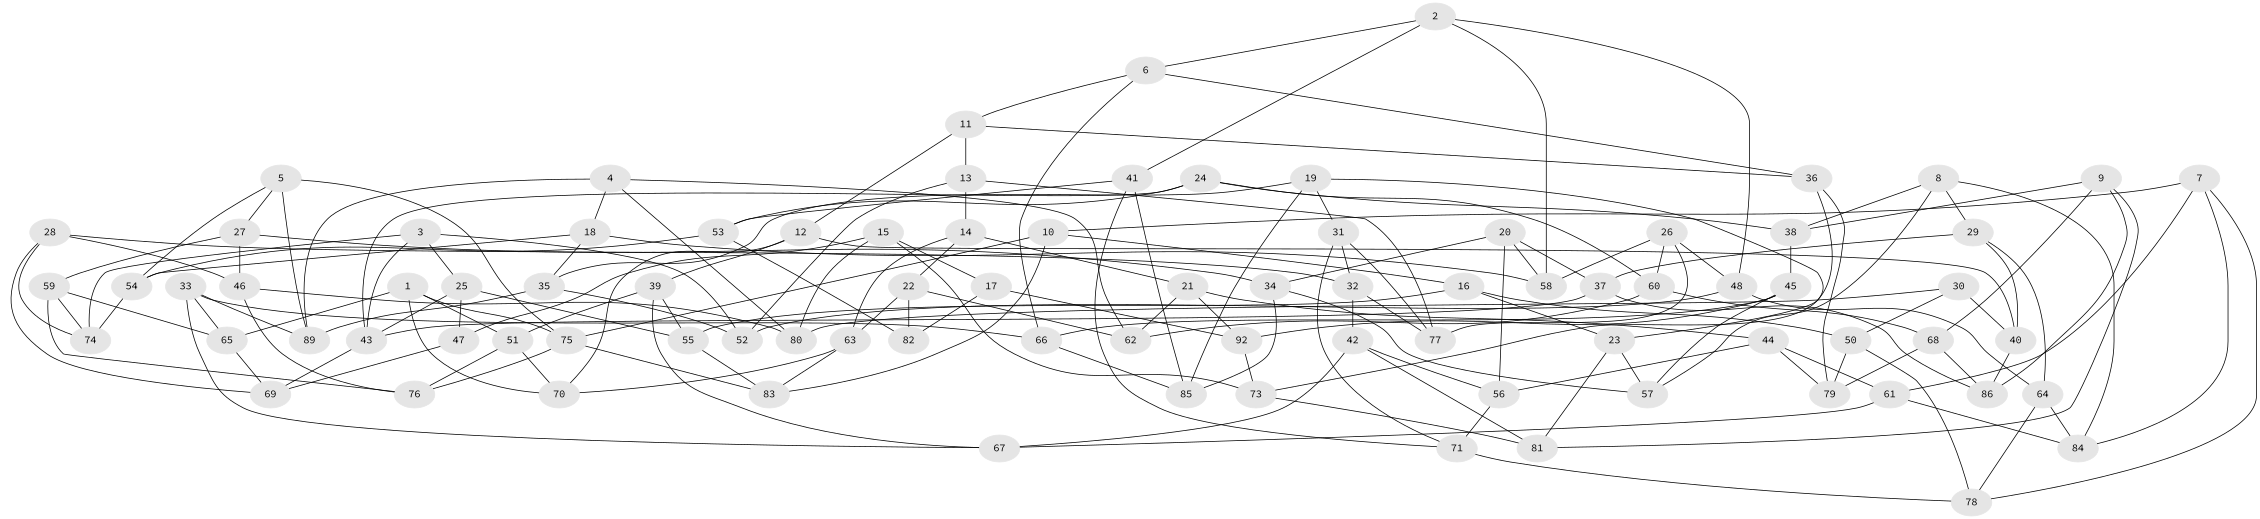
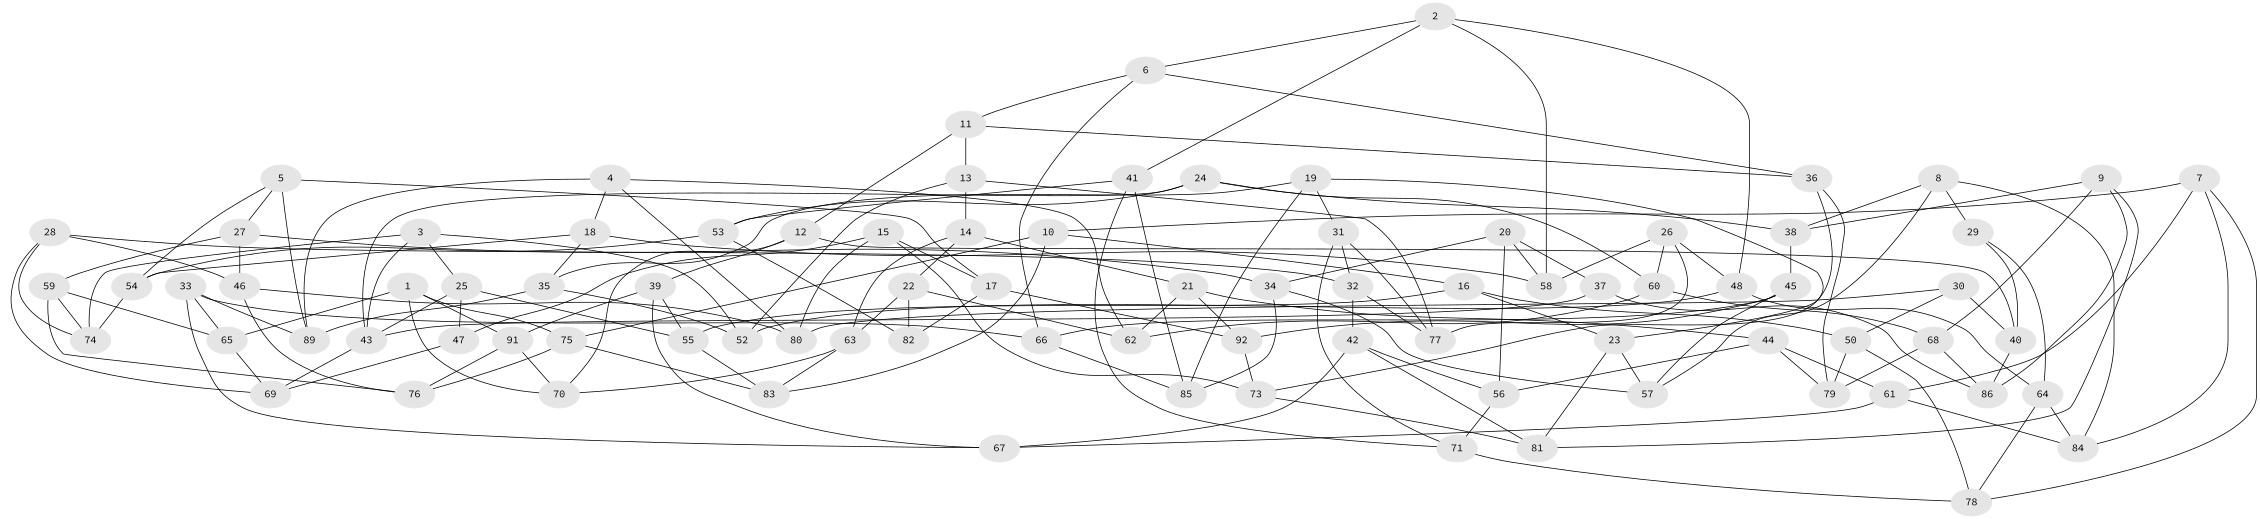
(449, 220) -> (668, 199)
(1783, 250) -> none
(513, 340) -> (513, 340)
